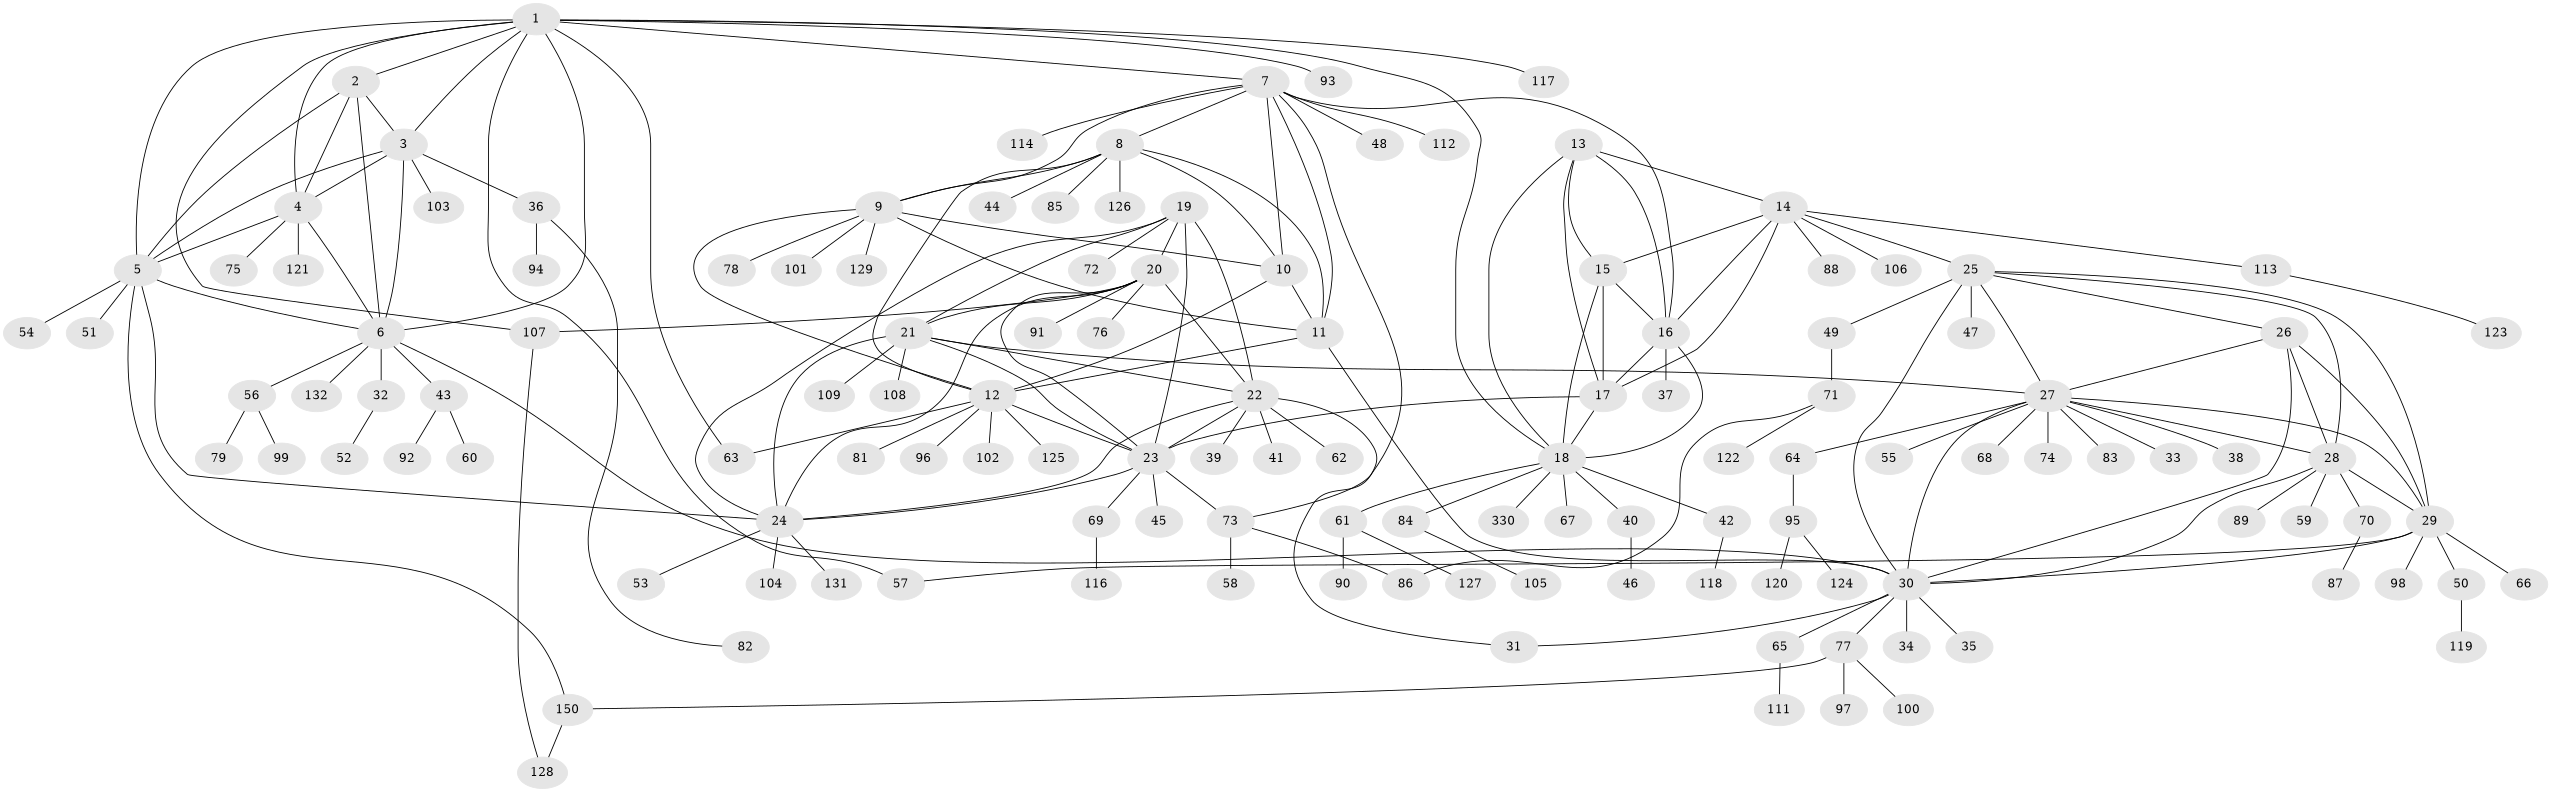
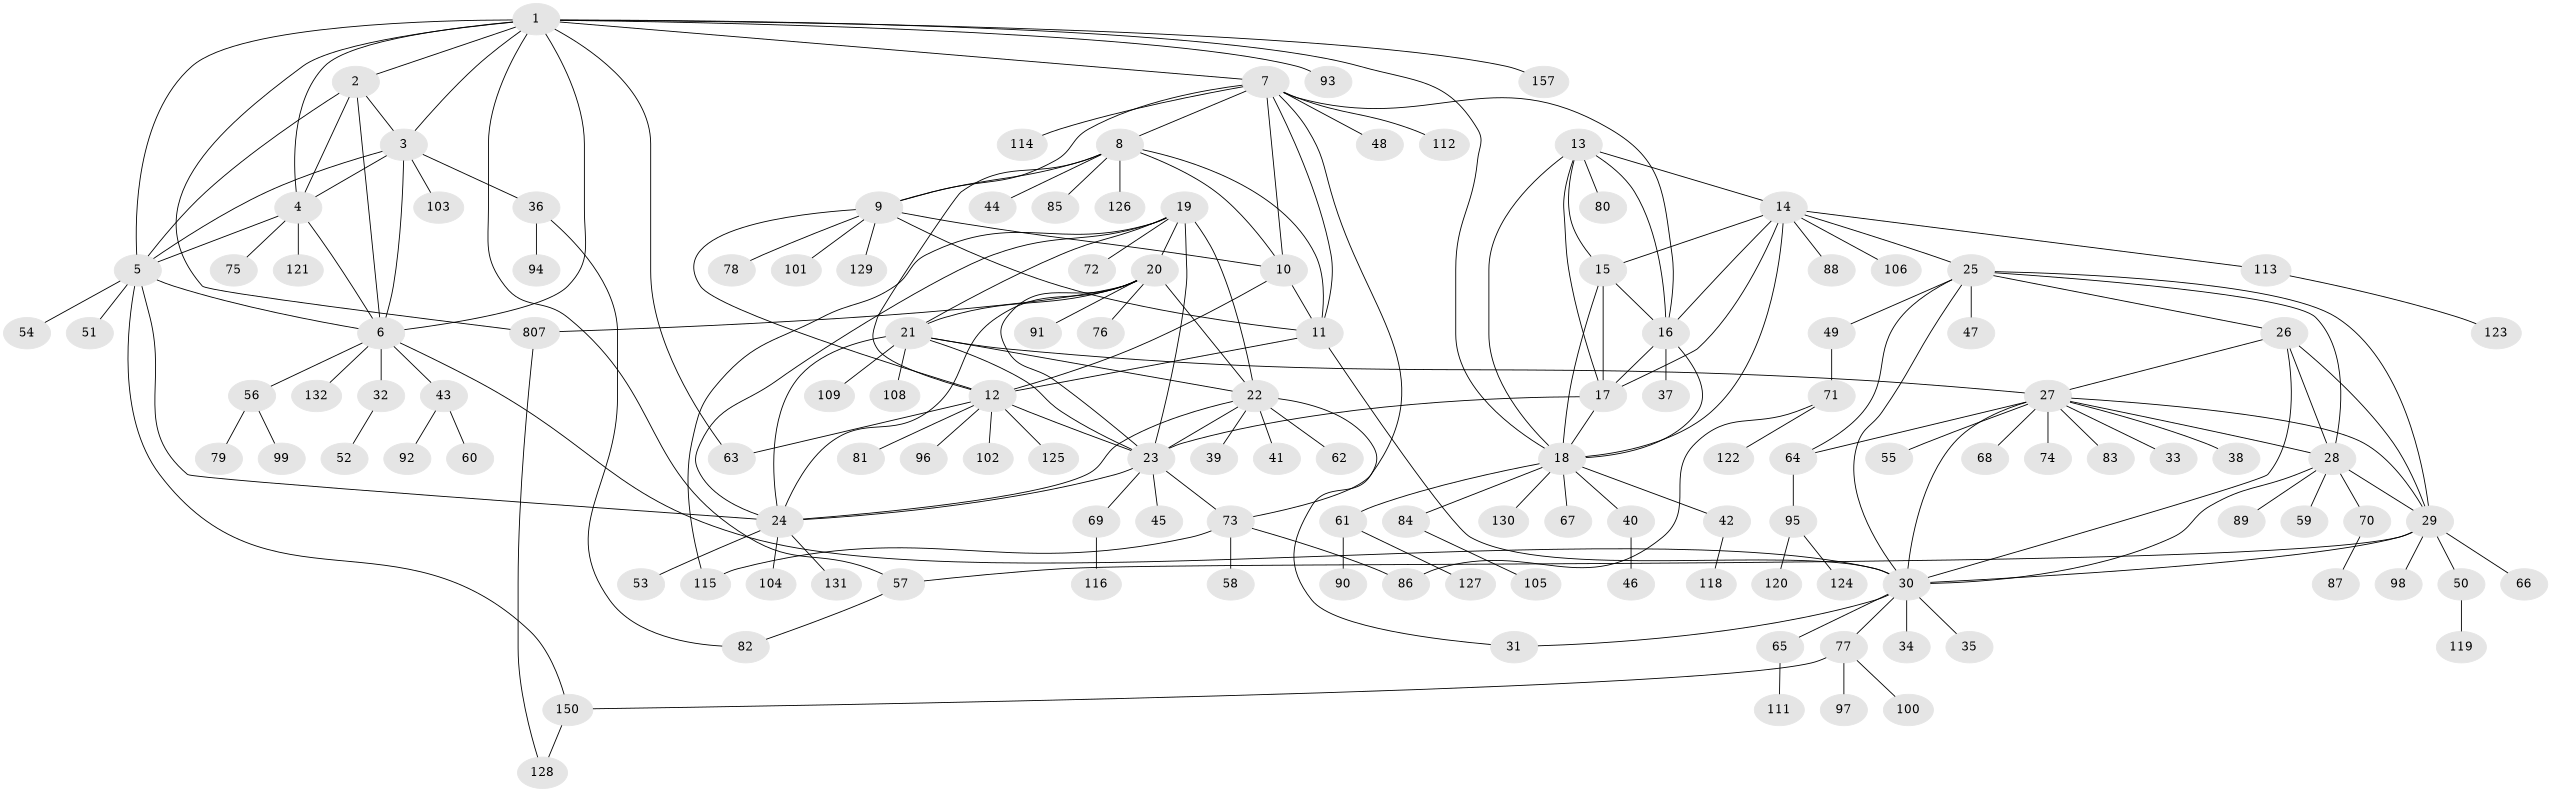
(1544, 82) -> (1544, 82)
none -> (1603, 208)
(2012, 332) -> (1882, 364)
(535, 333) -> (535, 333)
none -> (1734, 385)
(1504, 522) -> (1504, 522)
none -> (706, 584)
none -> (825, 618)
